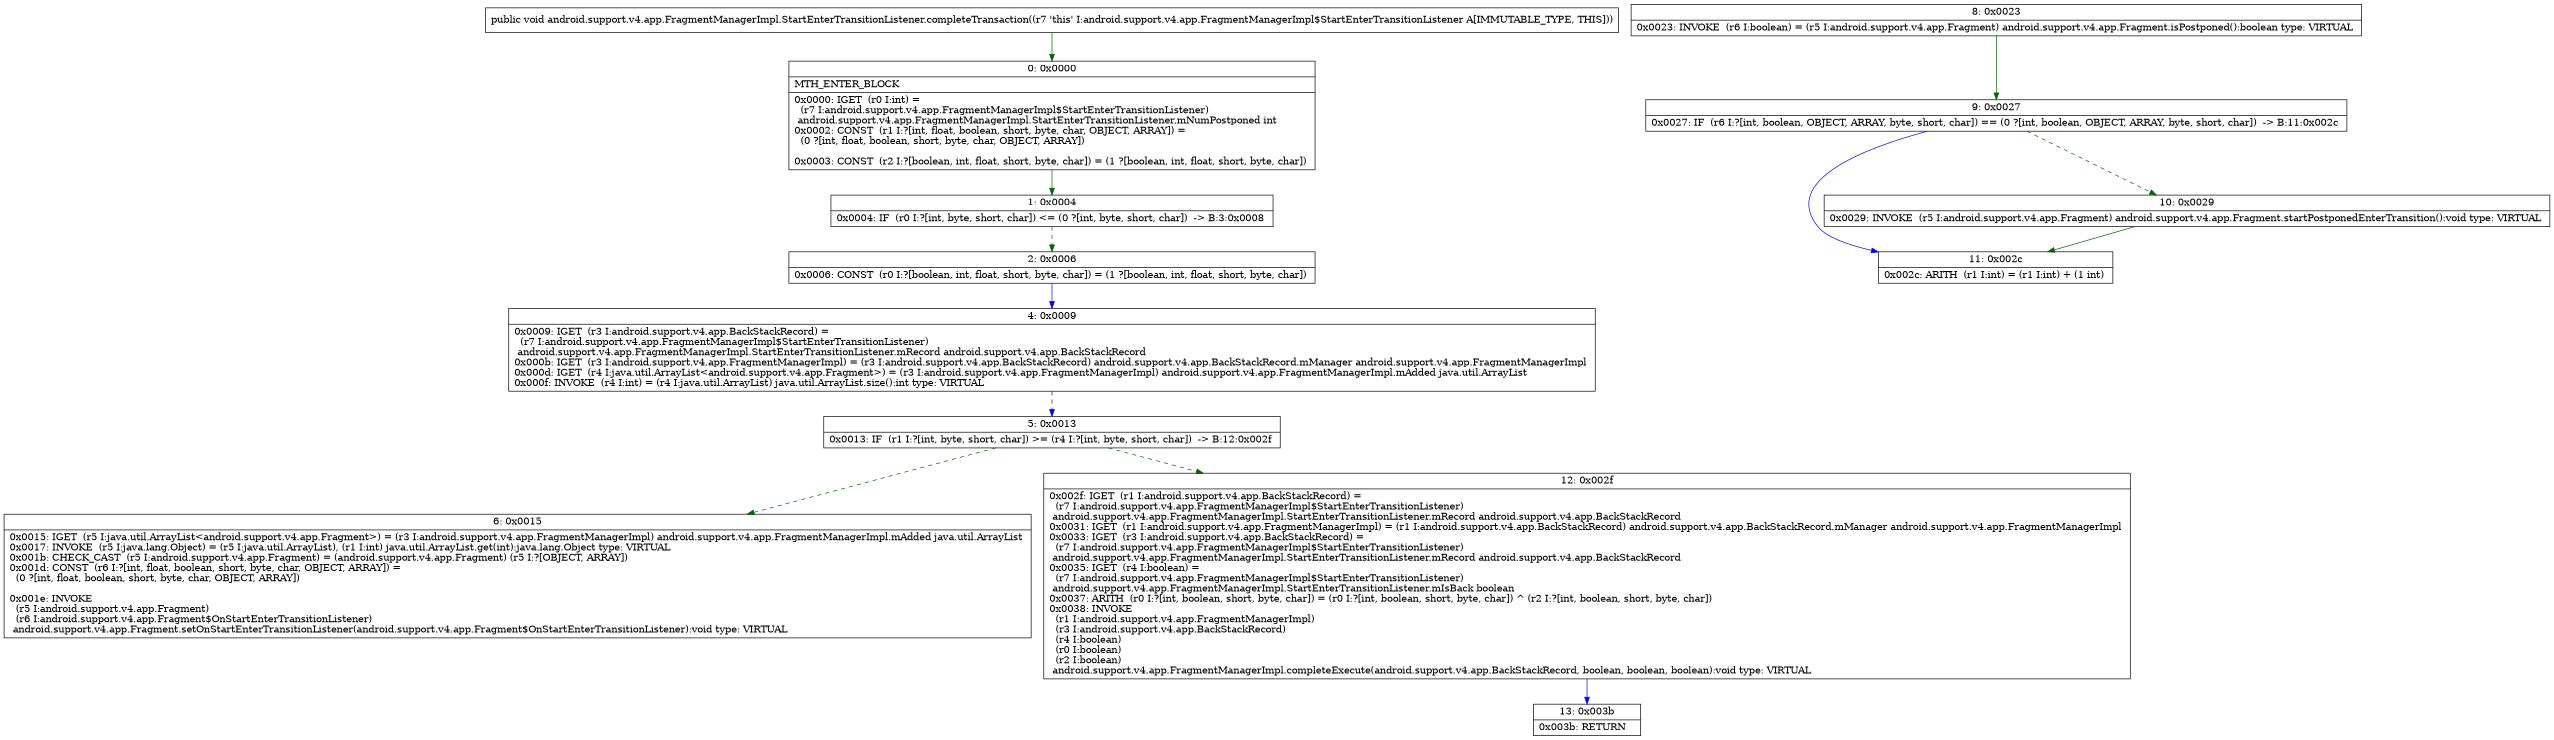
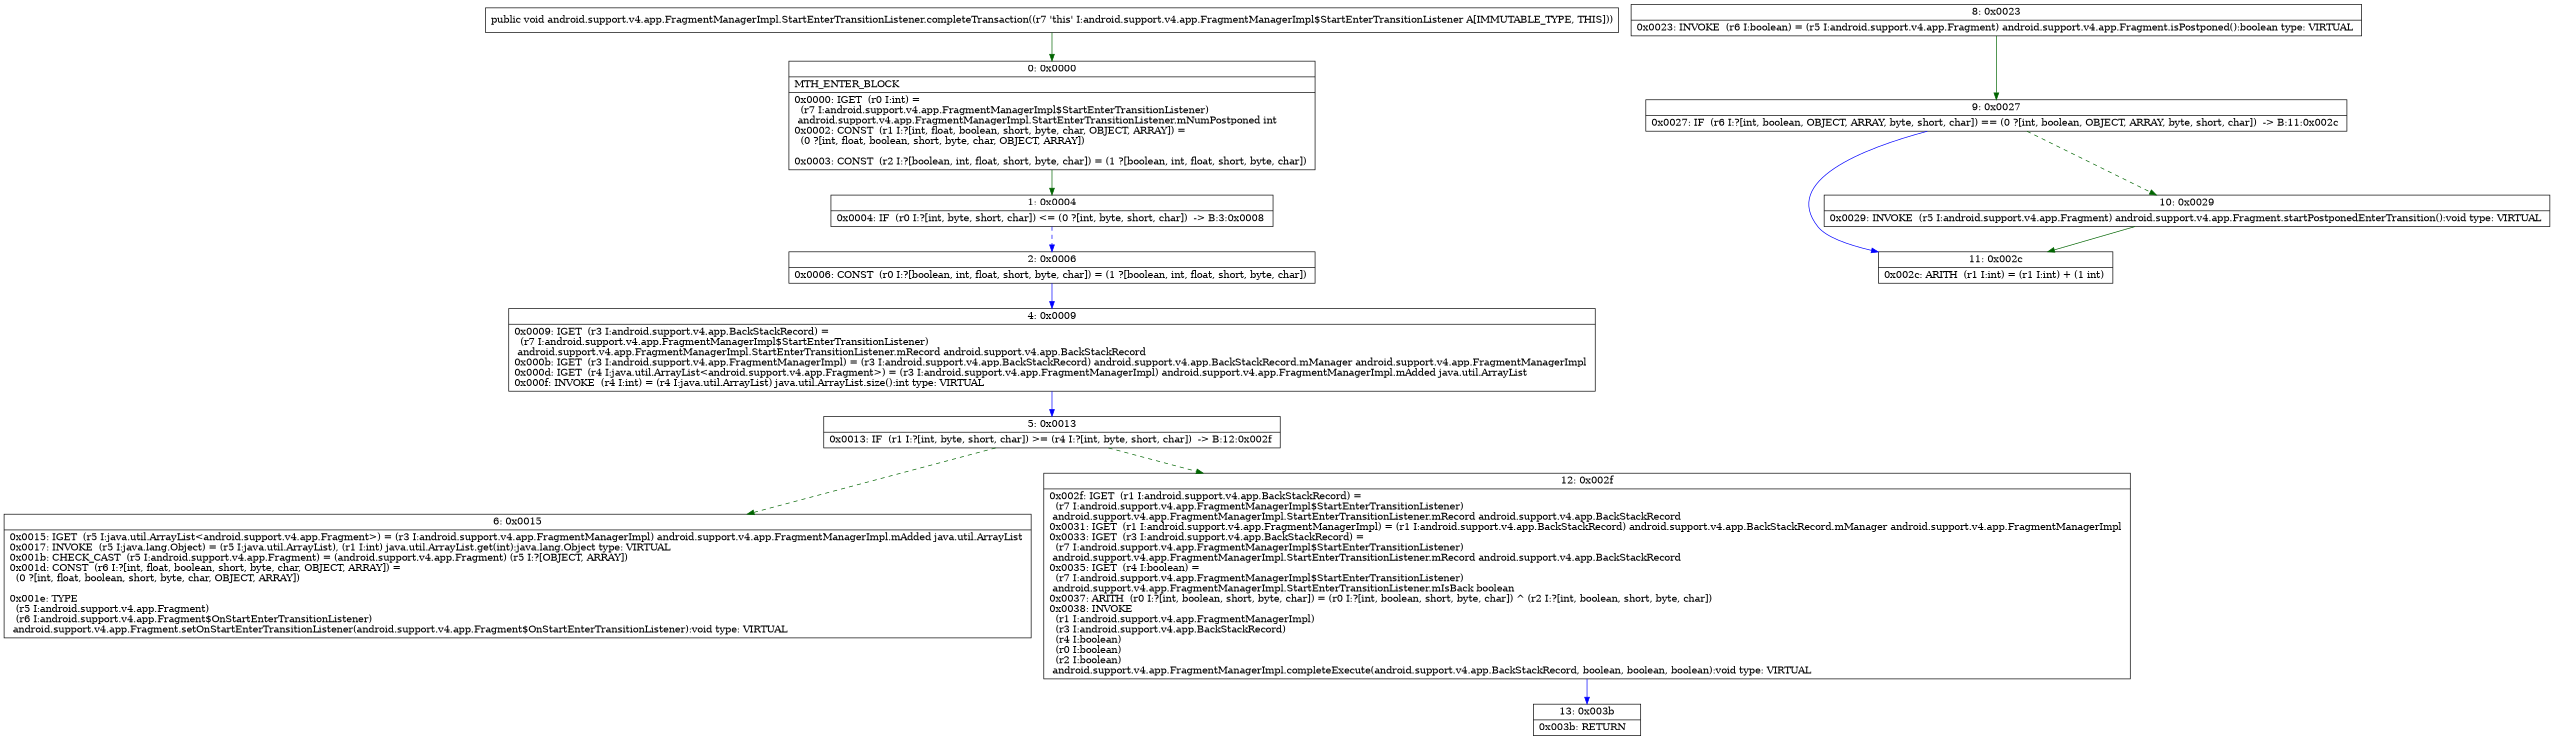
(1052, 236) -> (1052, 236)
(1052, 400) -> (1052, 400)
(54, 599) -> (47, 599)
